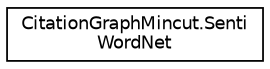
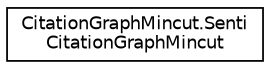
(135, 34) -> (135, 34)
